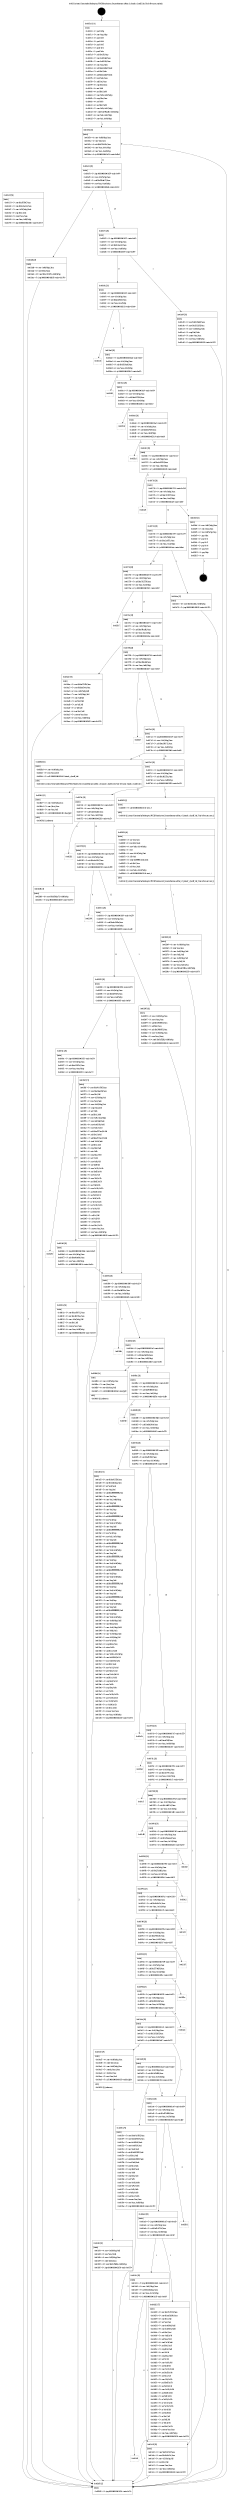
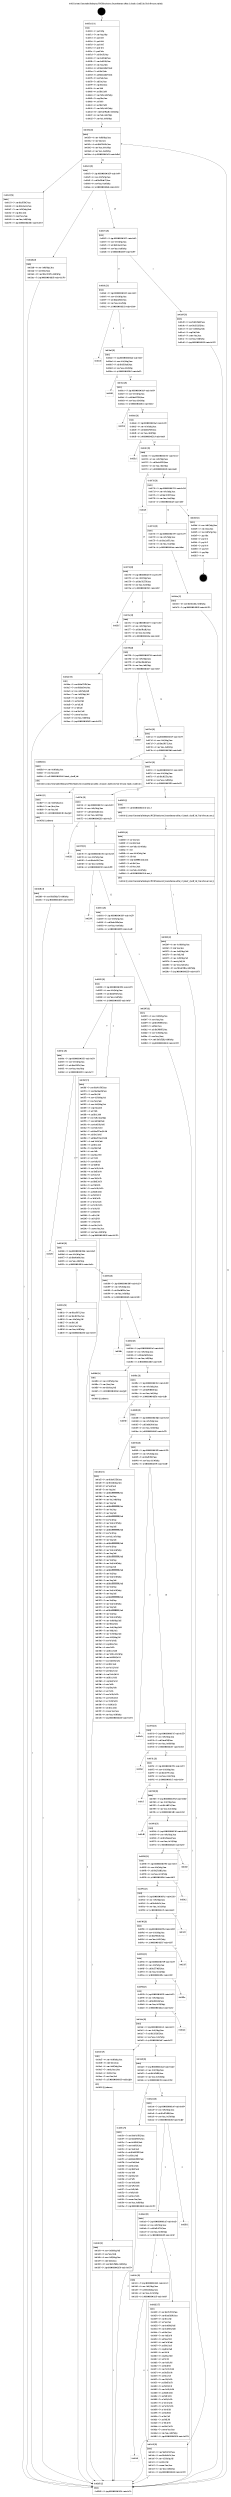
none -> (64, 175)
(155, 557) -> (143, 538)
(121, 1138) -> (109, 1040)
(181, 2069) -> (155, 2050)
